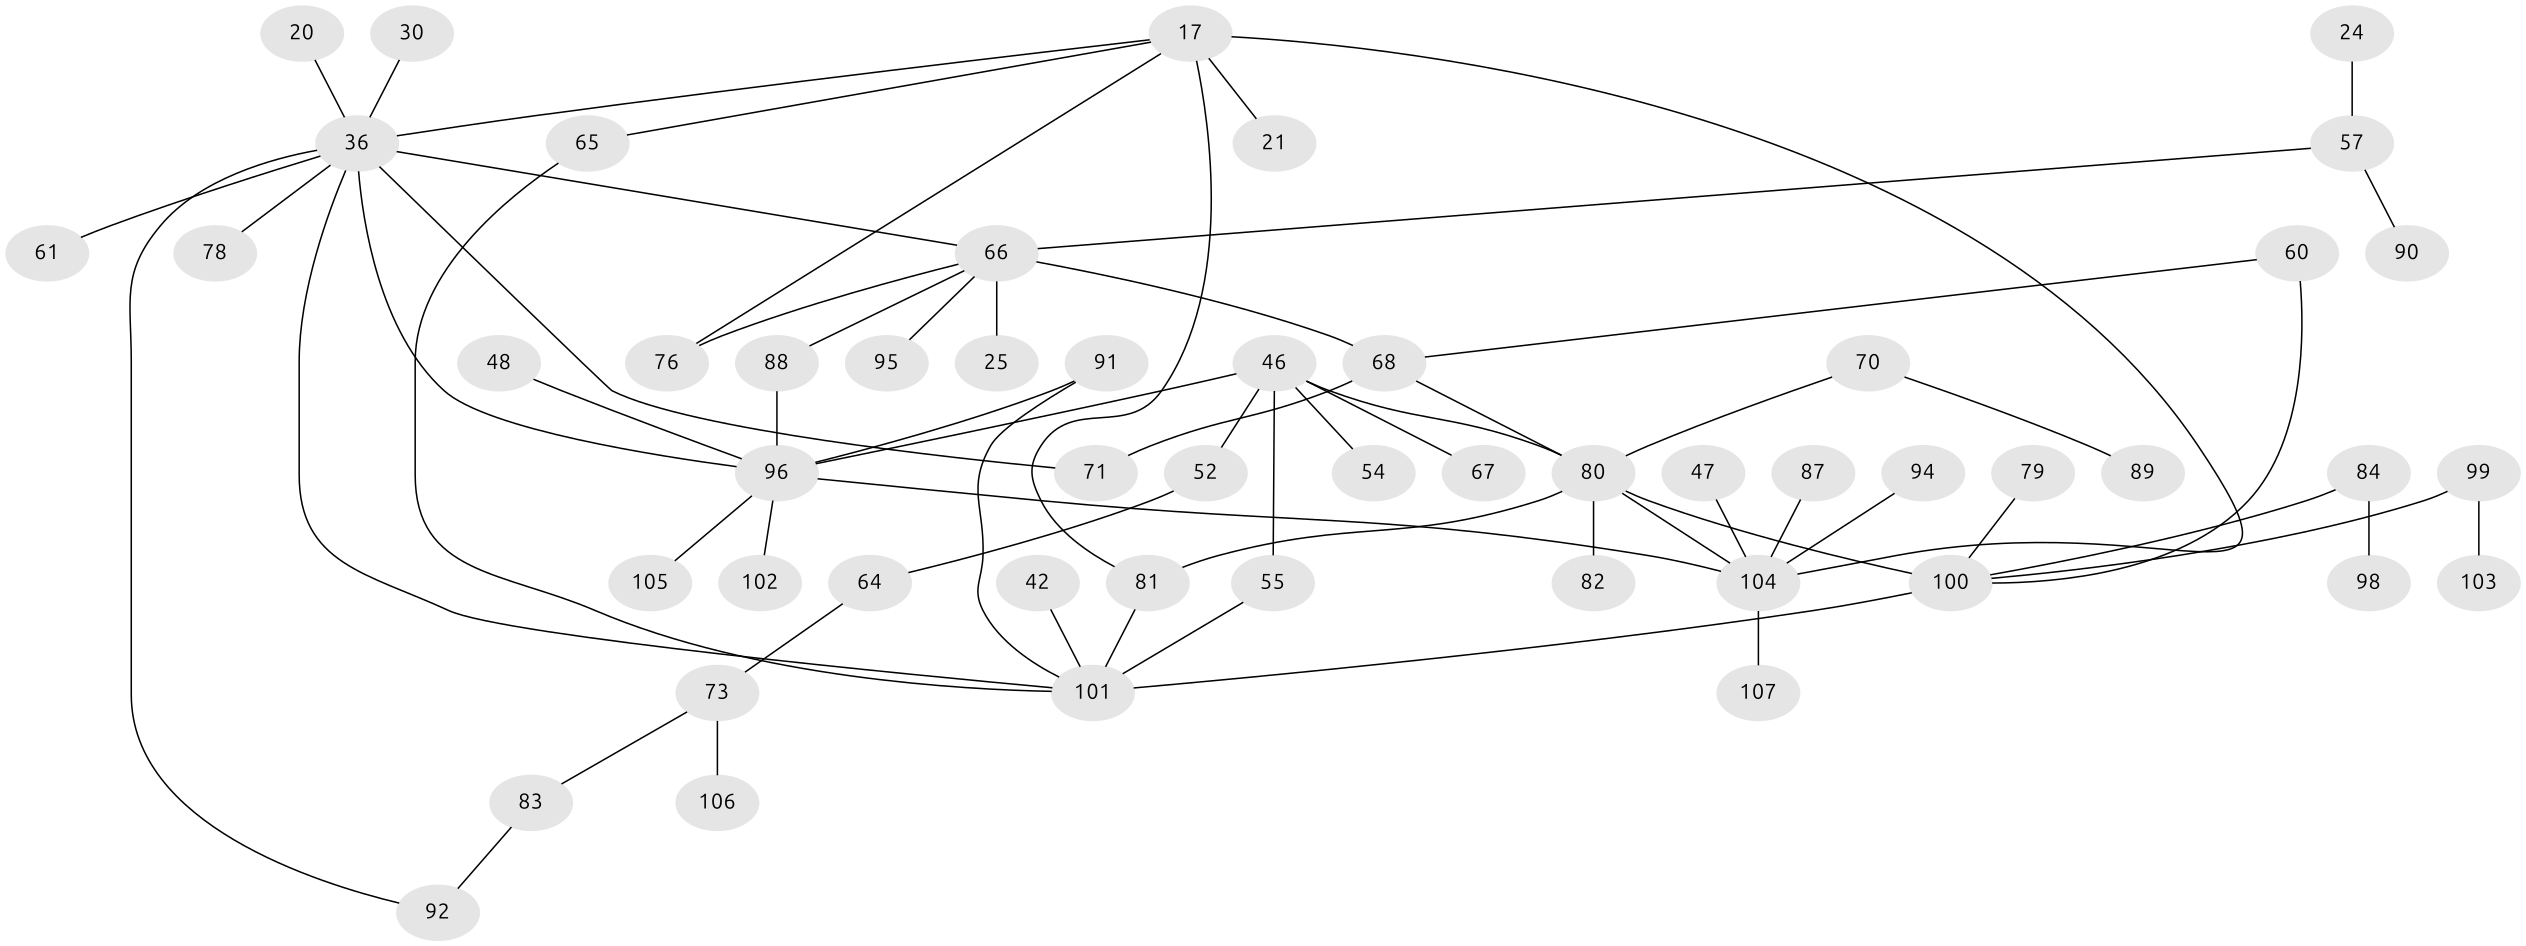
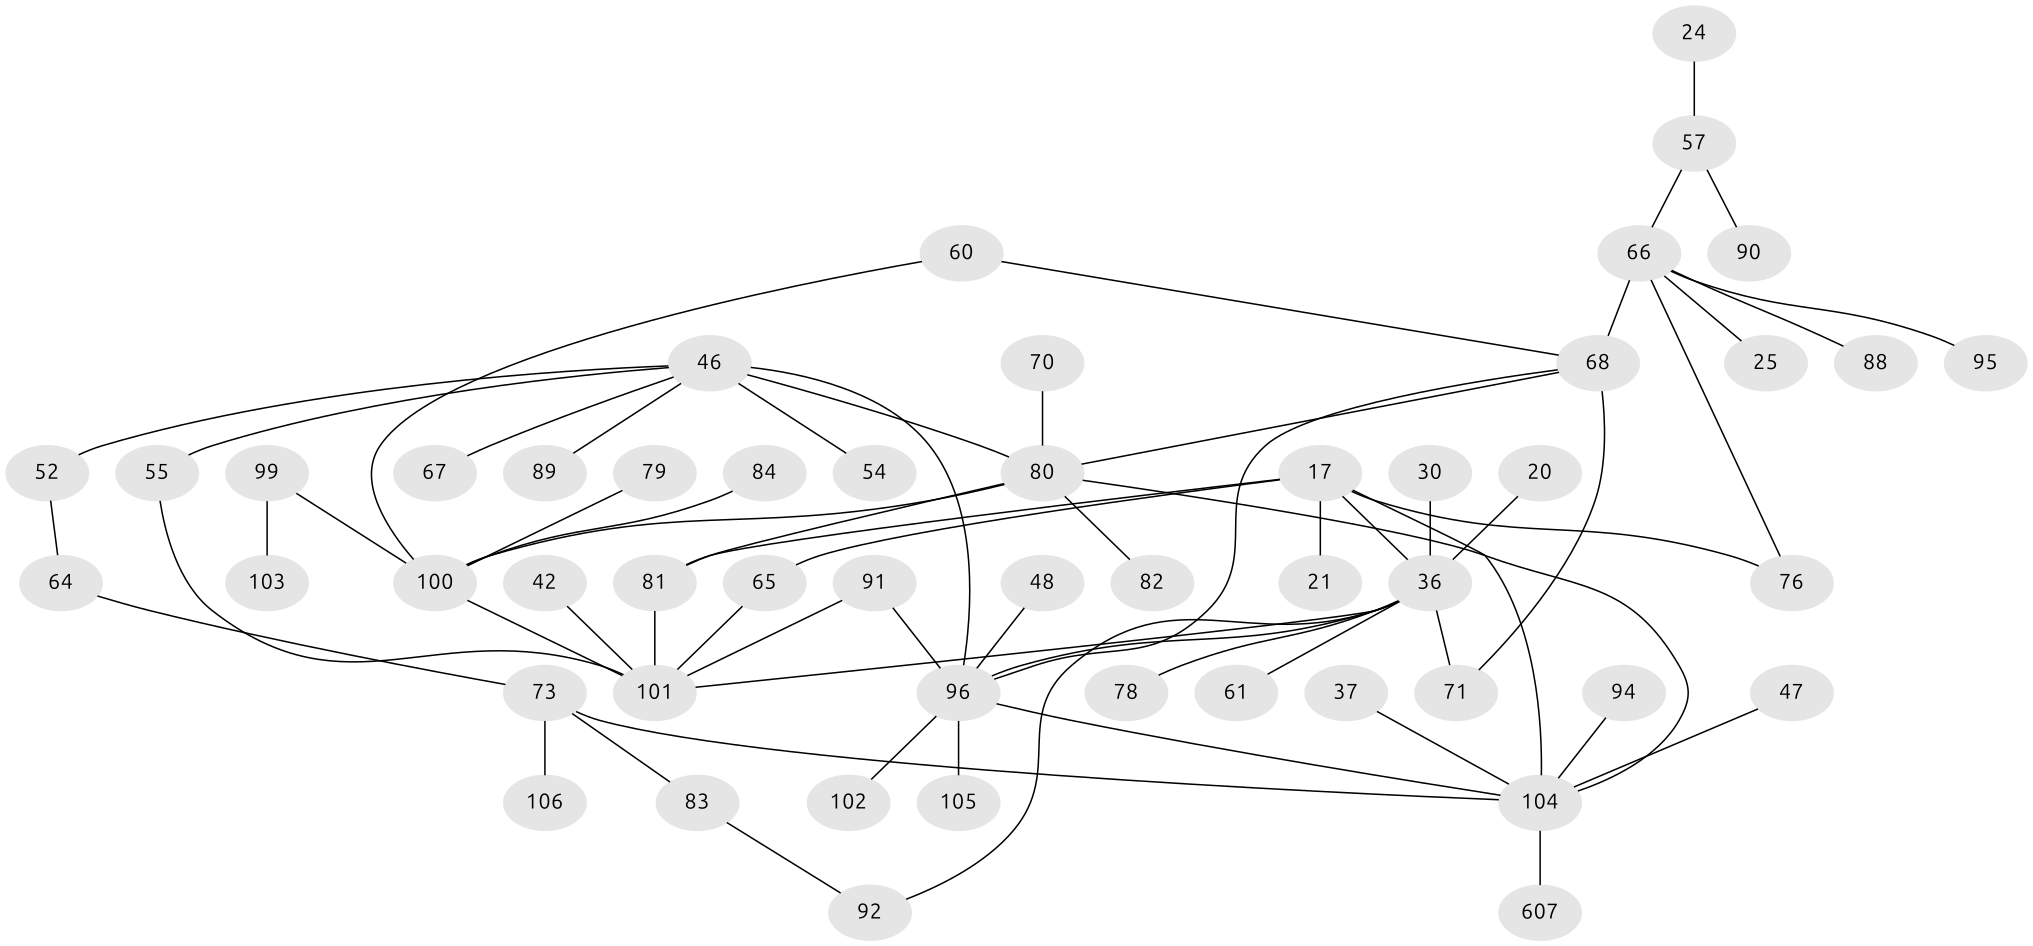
(677, 198) -> none
(2008, 414) -> (627, 418)
(777, 418) -> (1245, 473)
(1813, 473) -> (1346, 693)
(2369, 583) -> none
(1758, 693) -> (1540, 913)
none -> (1012, 772)
